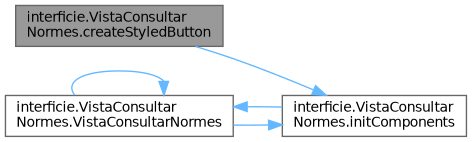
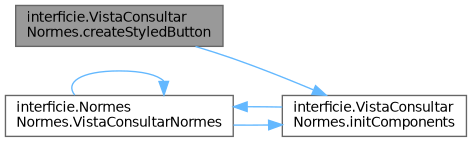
(119, 116) -> (119, 116)
